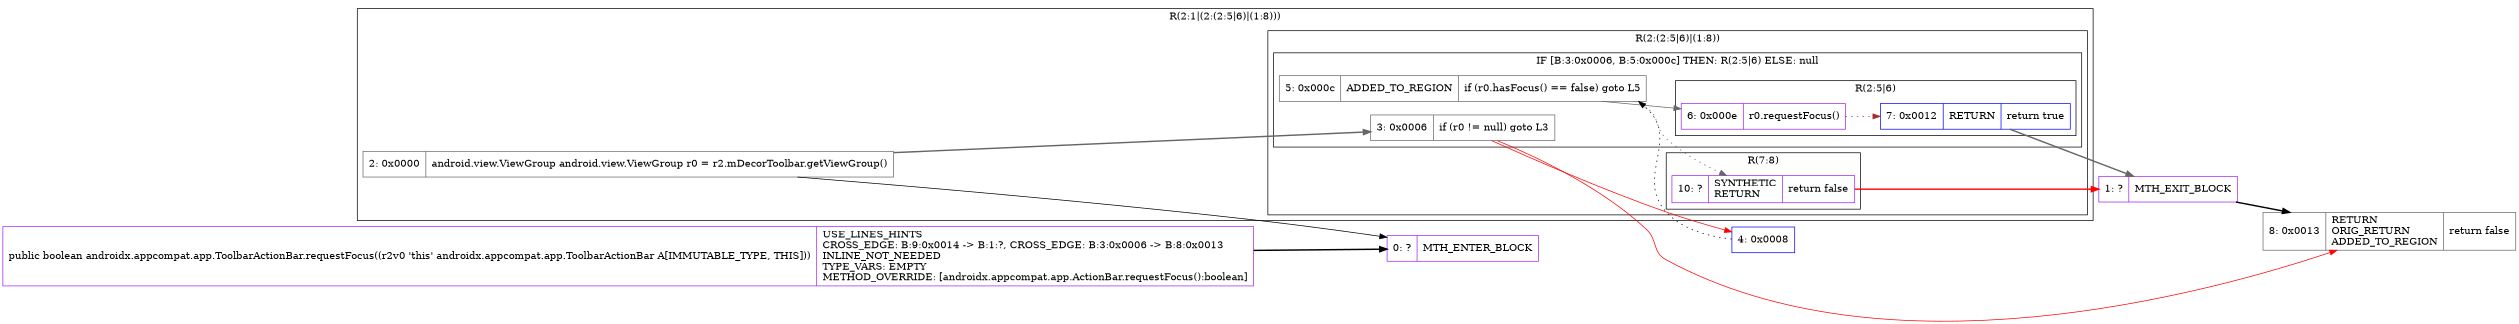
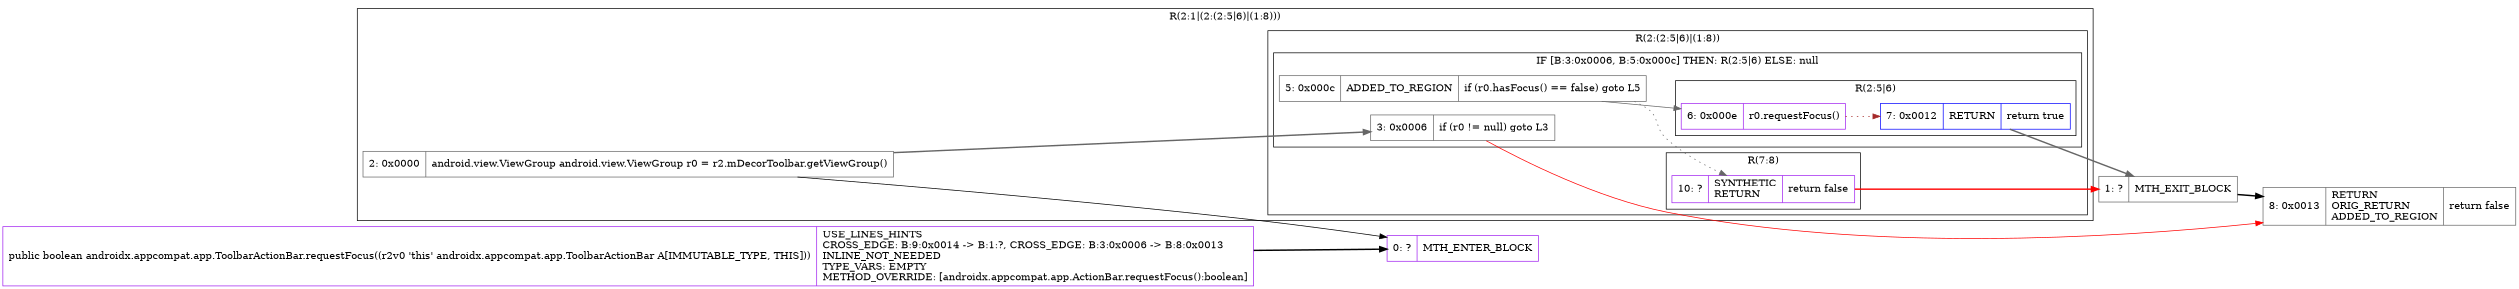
(2168, 189) -> (2168, 189)
(1763, 240) -> none
